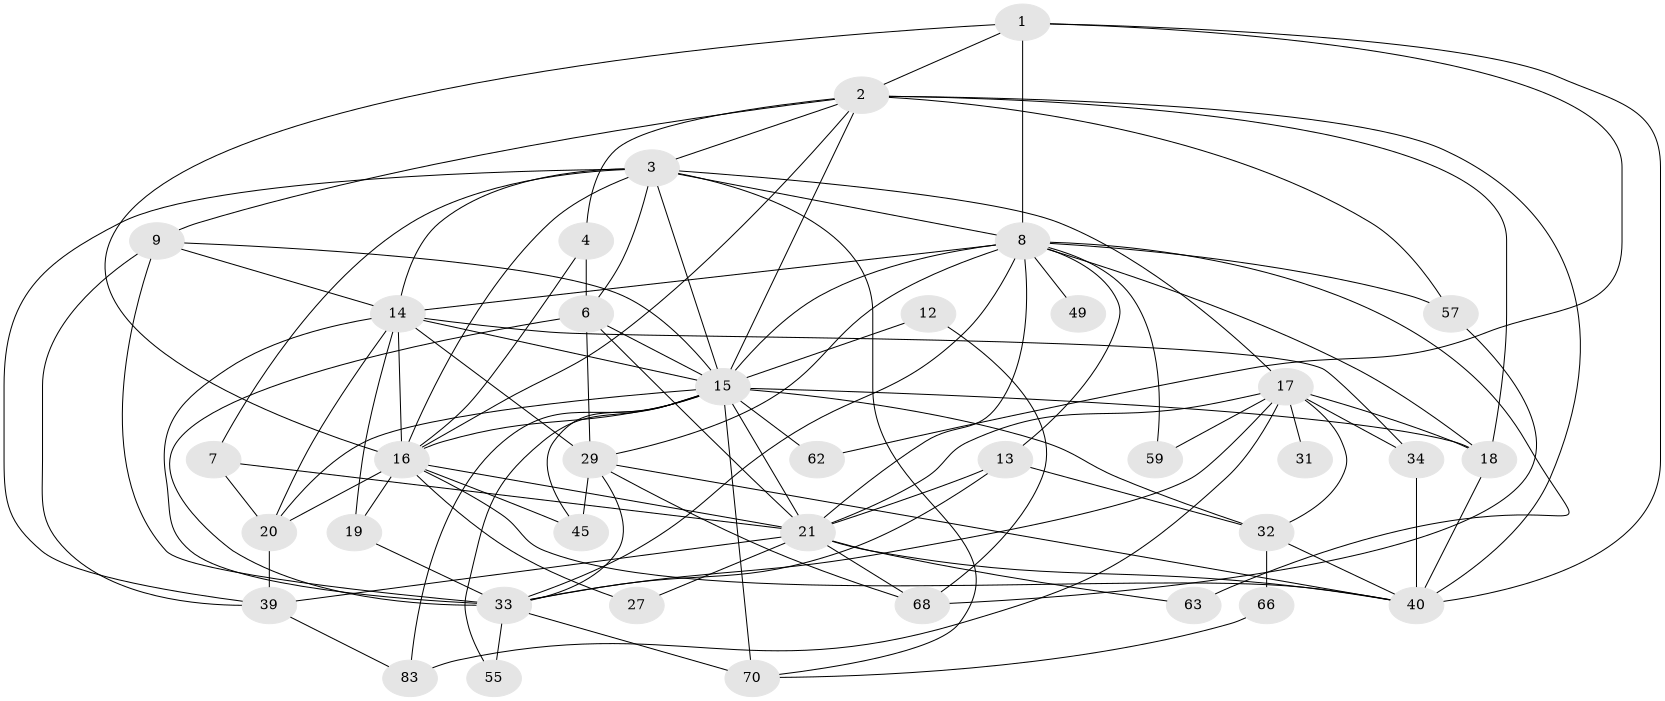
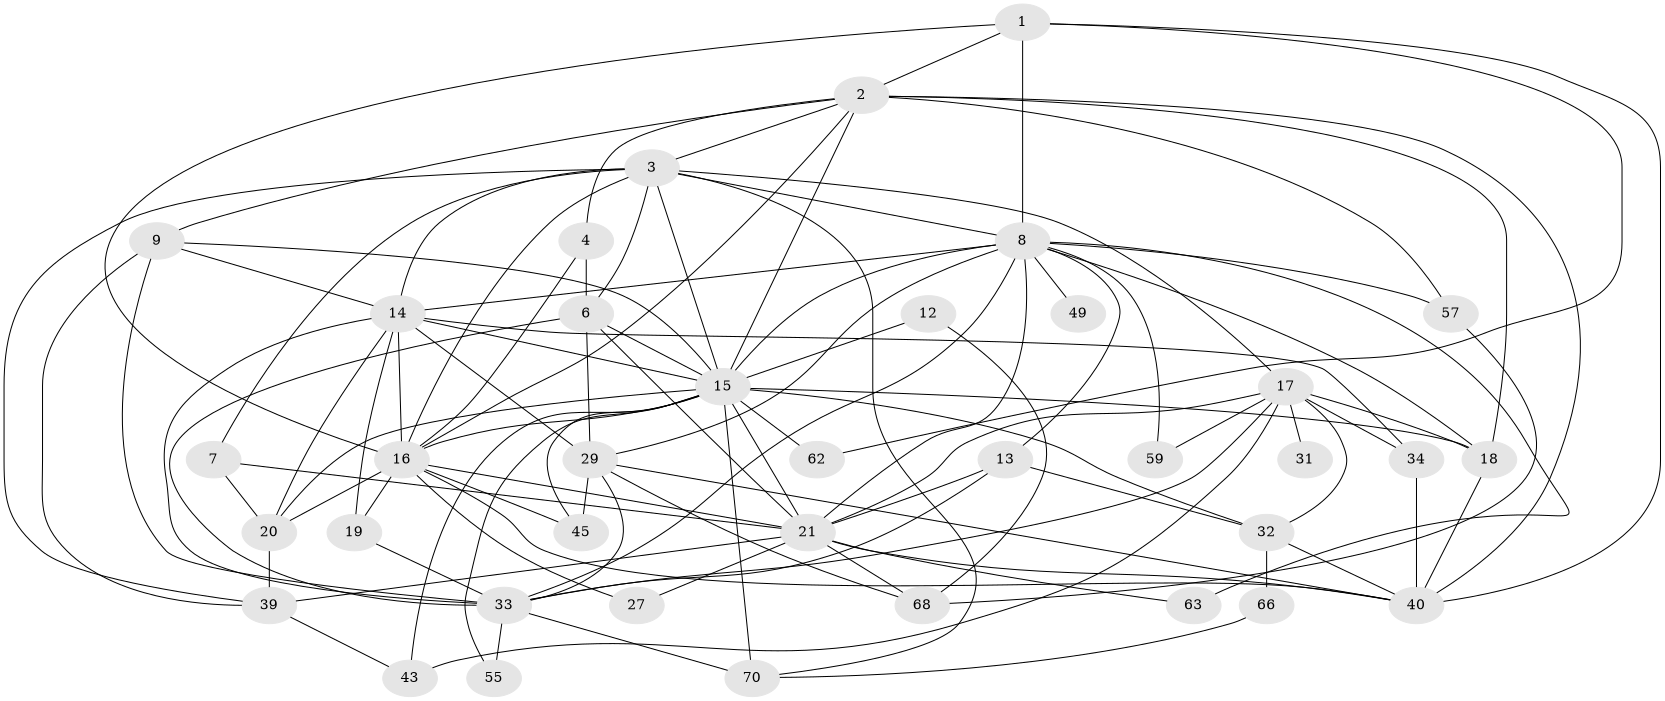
(410, 678) -> (410, 678)
